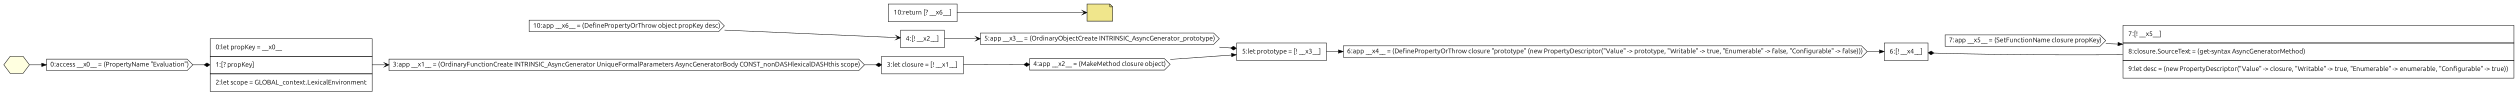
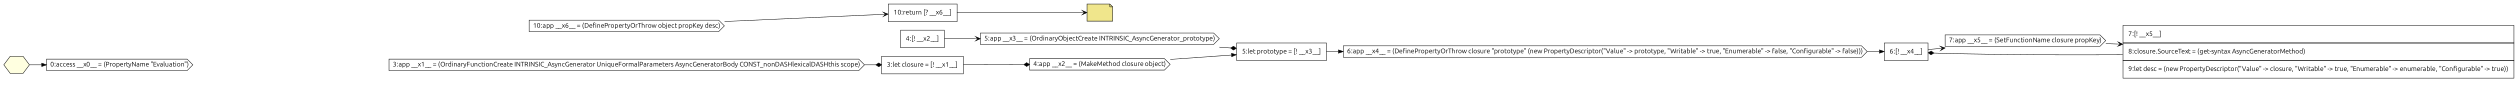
(810, 34) -> (804, 18)
(2112, 44) -> (2112, 44)
none -> (1934, 49)
(291, 65) -> none
